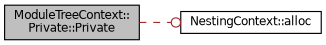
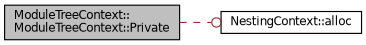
(72, 22) -> (92, 22)
